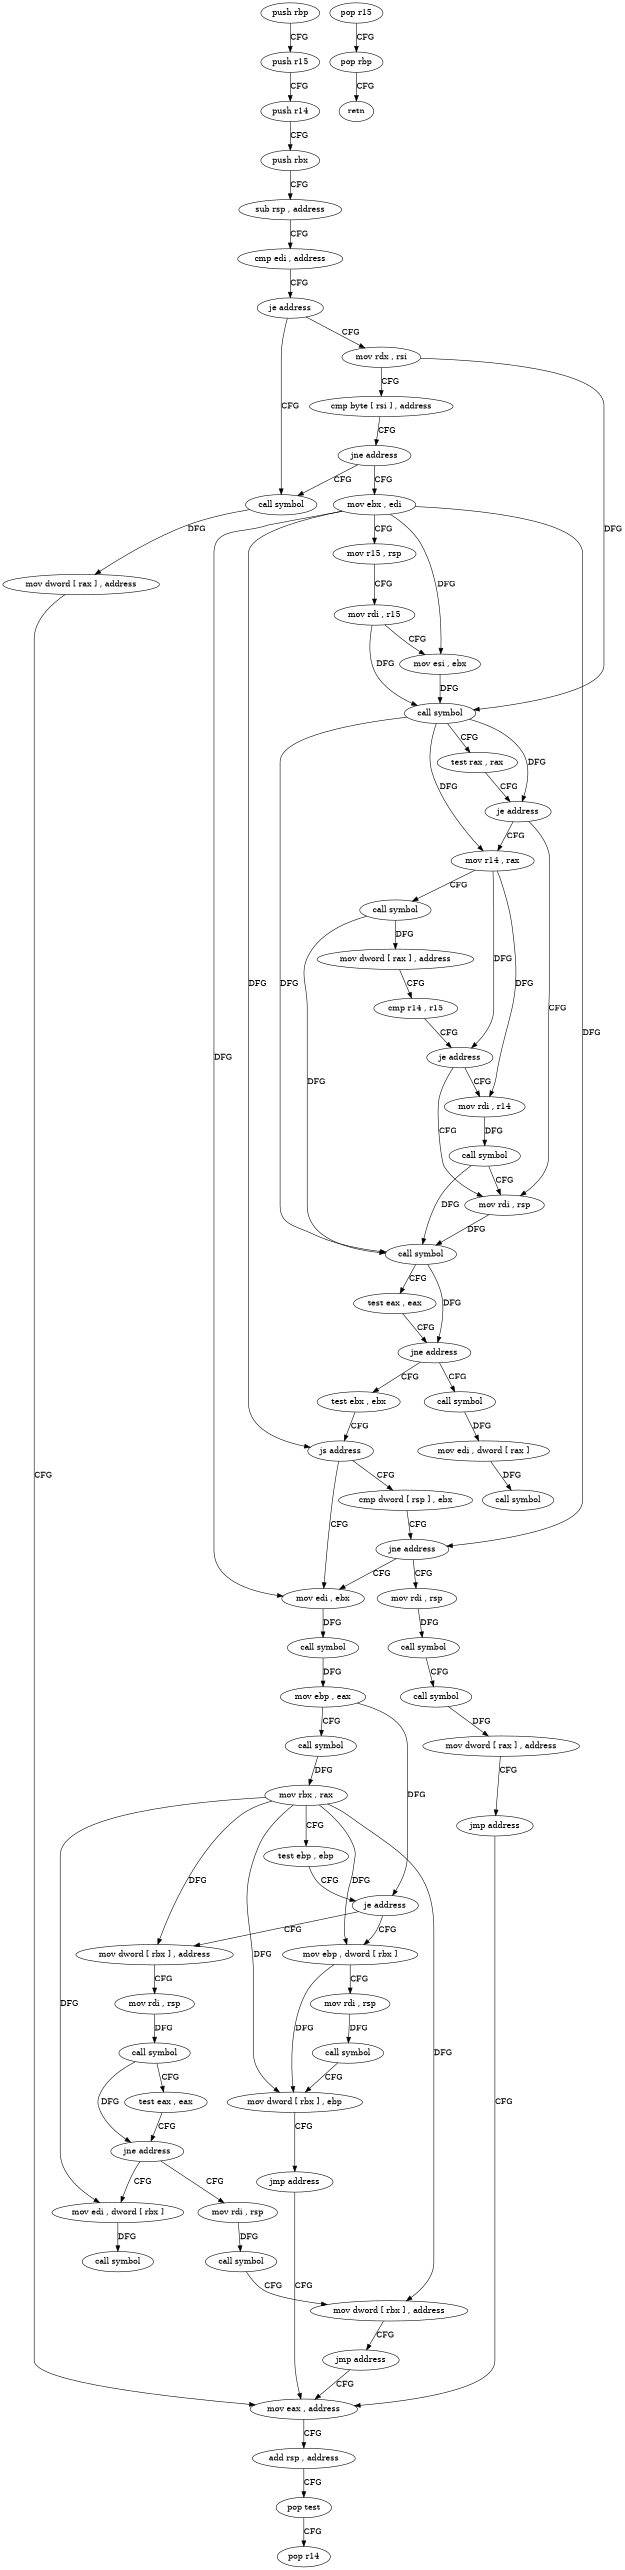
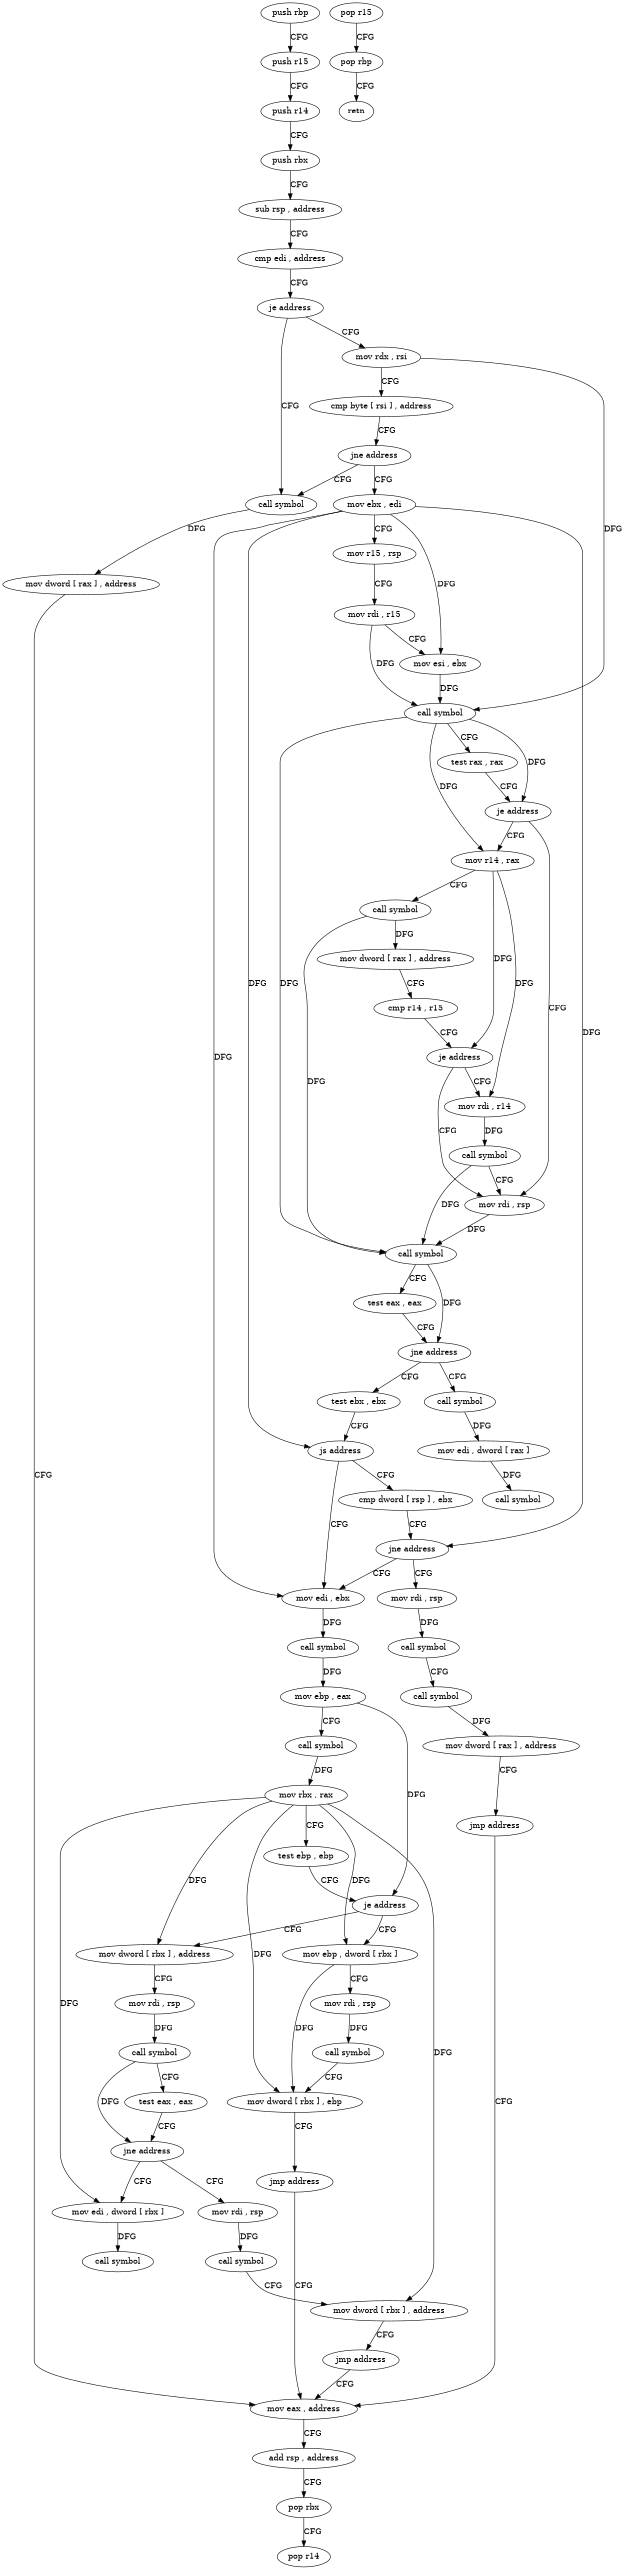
(304, 2508) -> (304, 2508)
